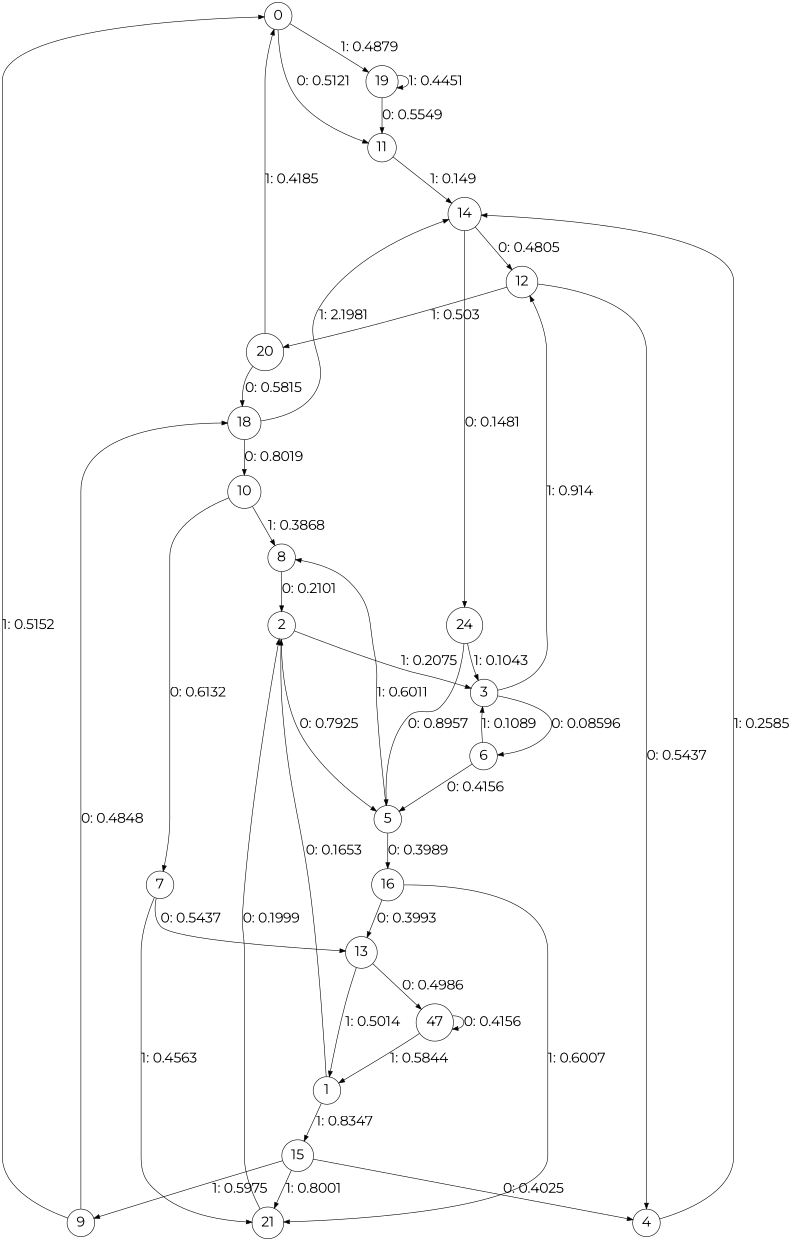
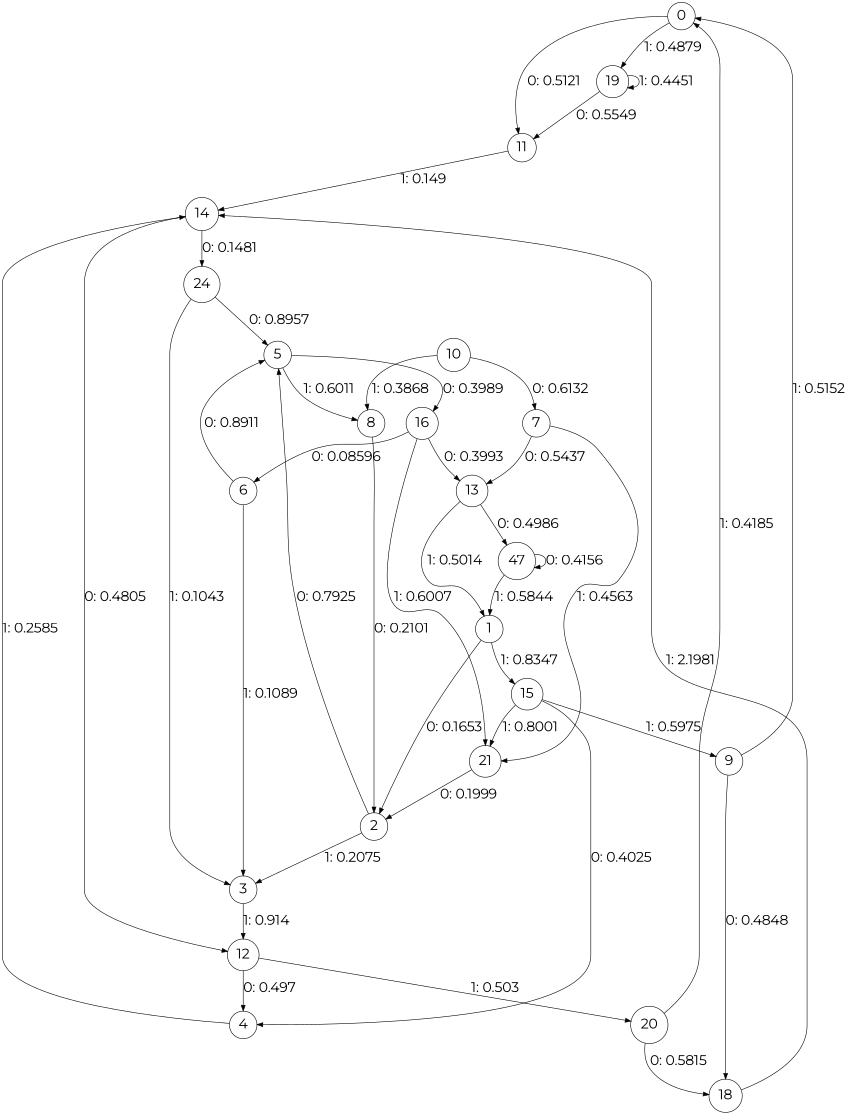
(244, 455) -> none
(551, 722) -> (330, 445)
(682, 756) -> (276, 988)
(481, 788) -> (237, 423)
